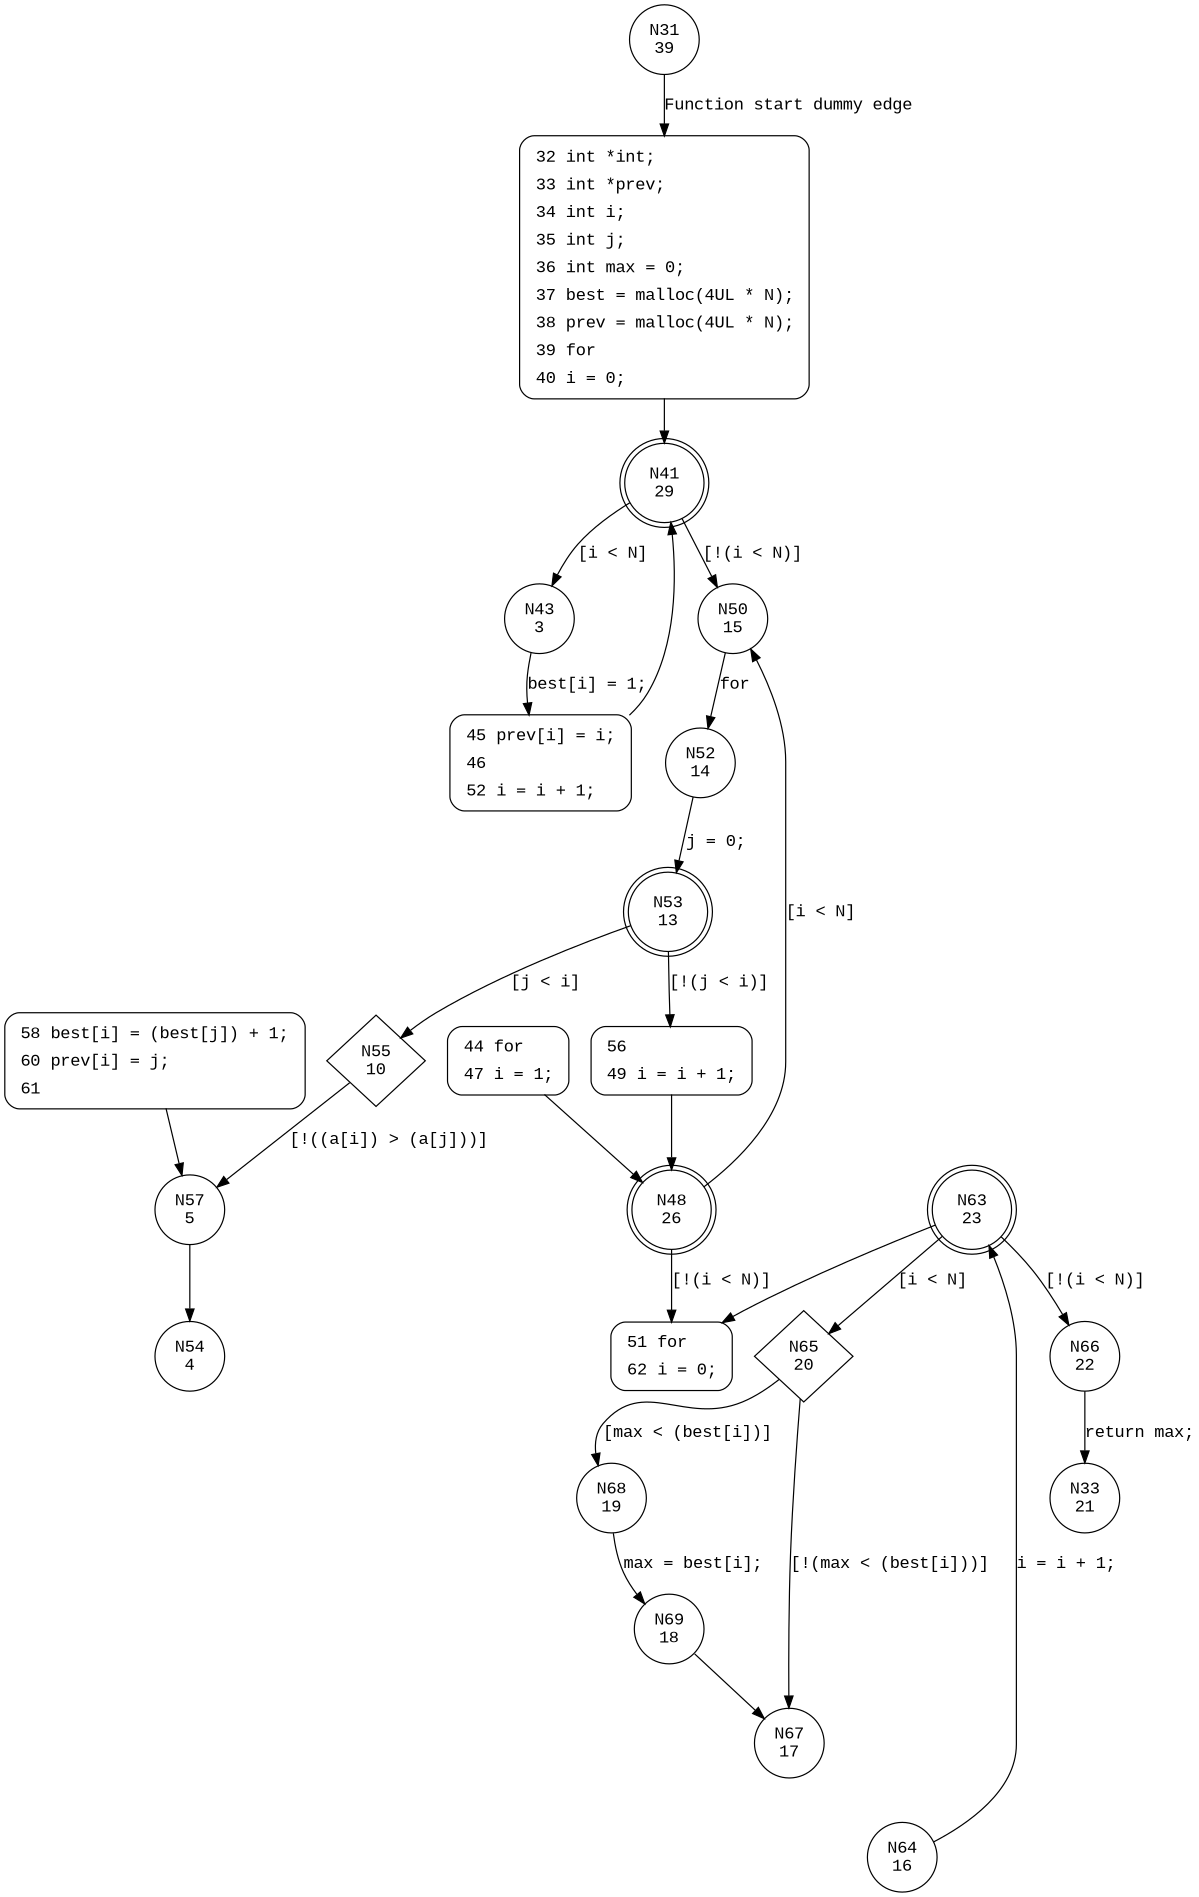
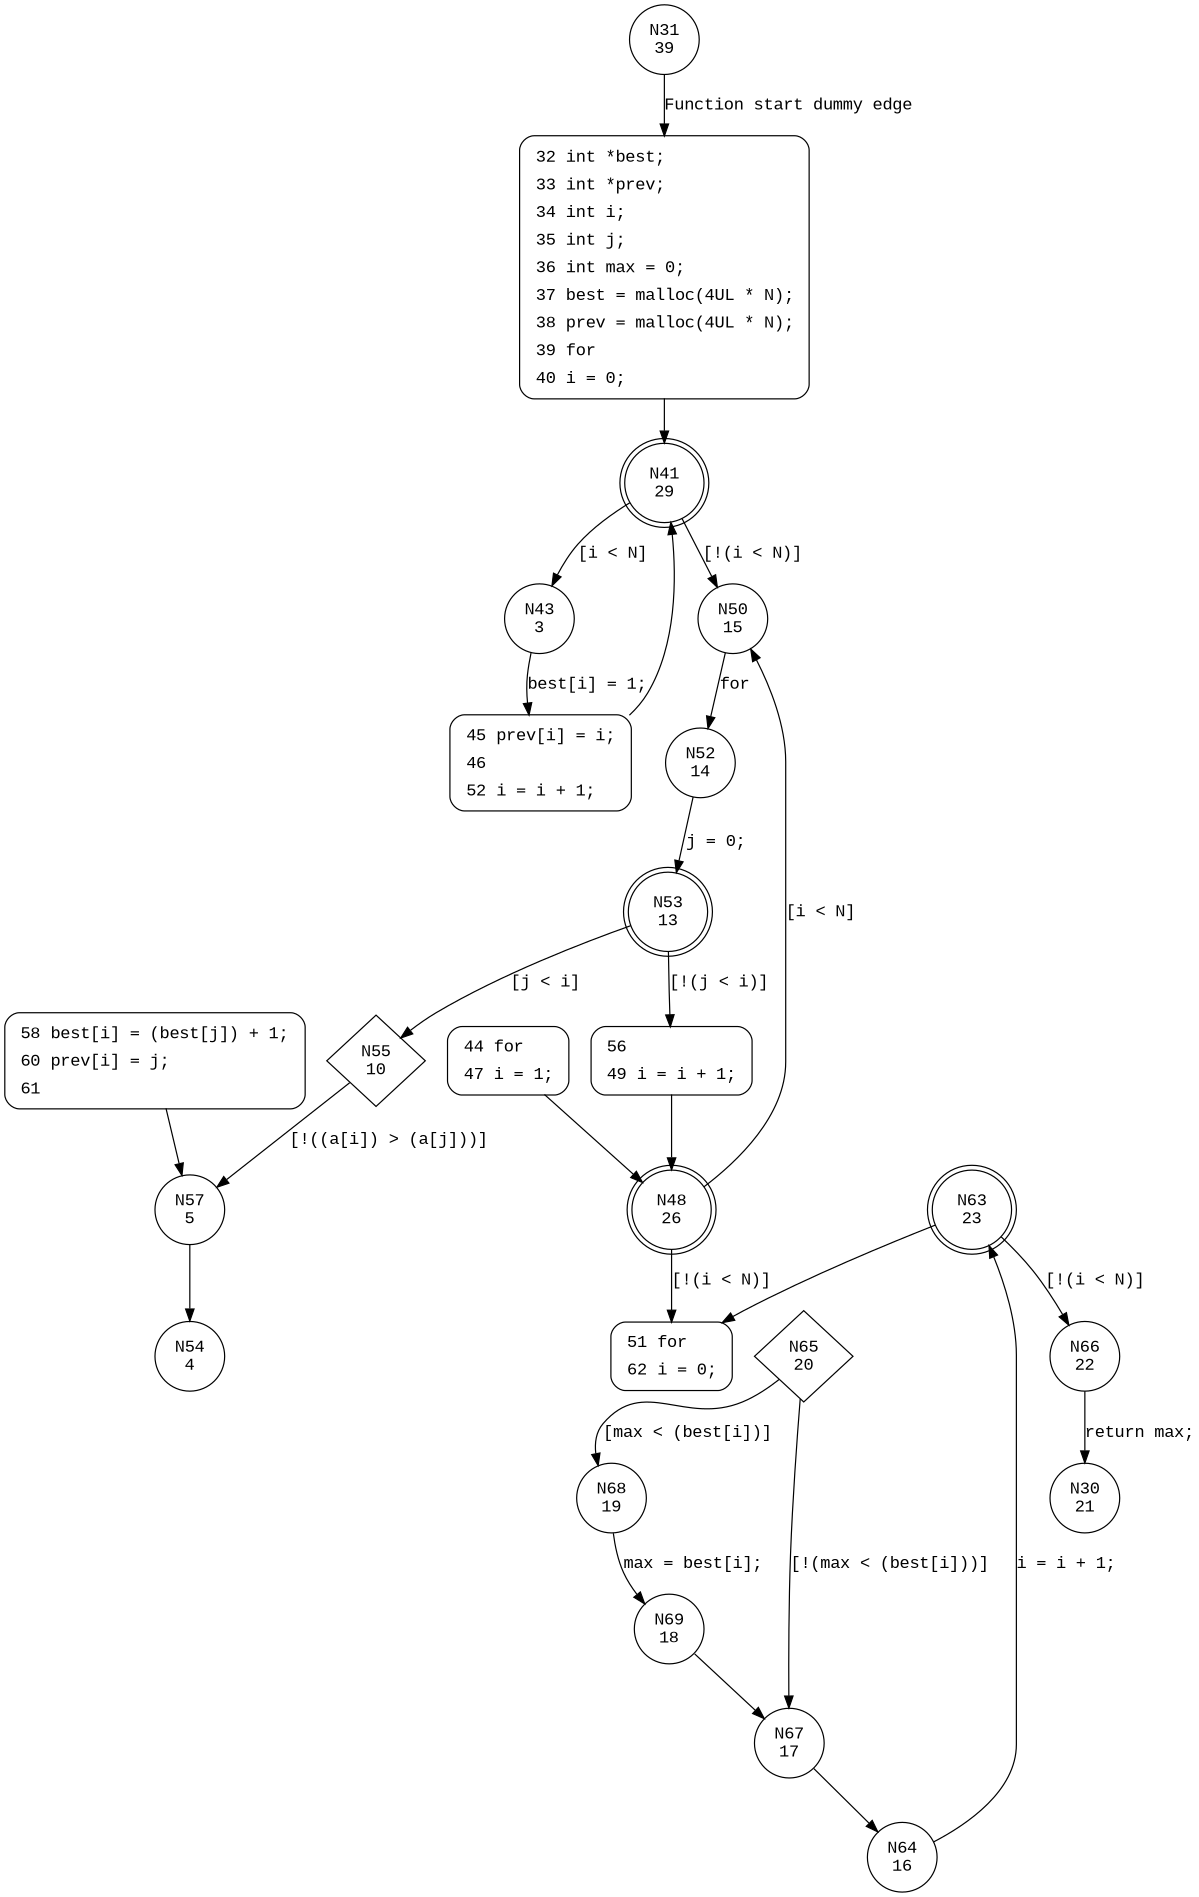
(611, 157) -> (616, 157)
(890, 1281) -> none
(1085, 1498) -> (1085, 1498)
none -> (841, 1796)
